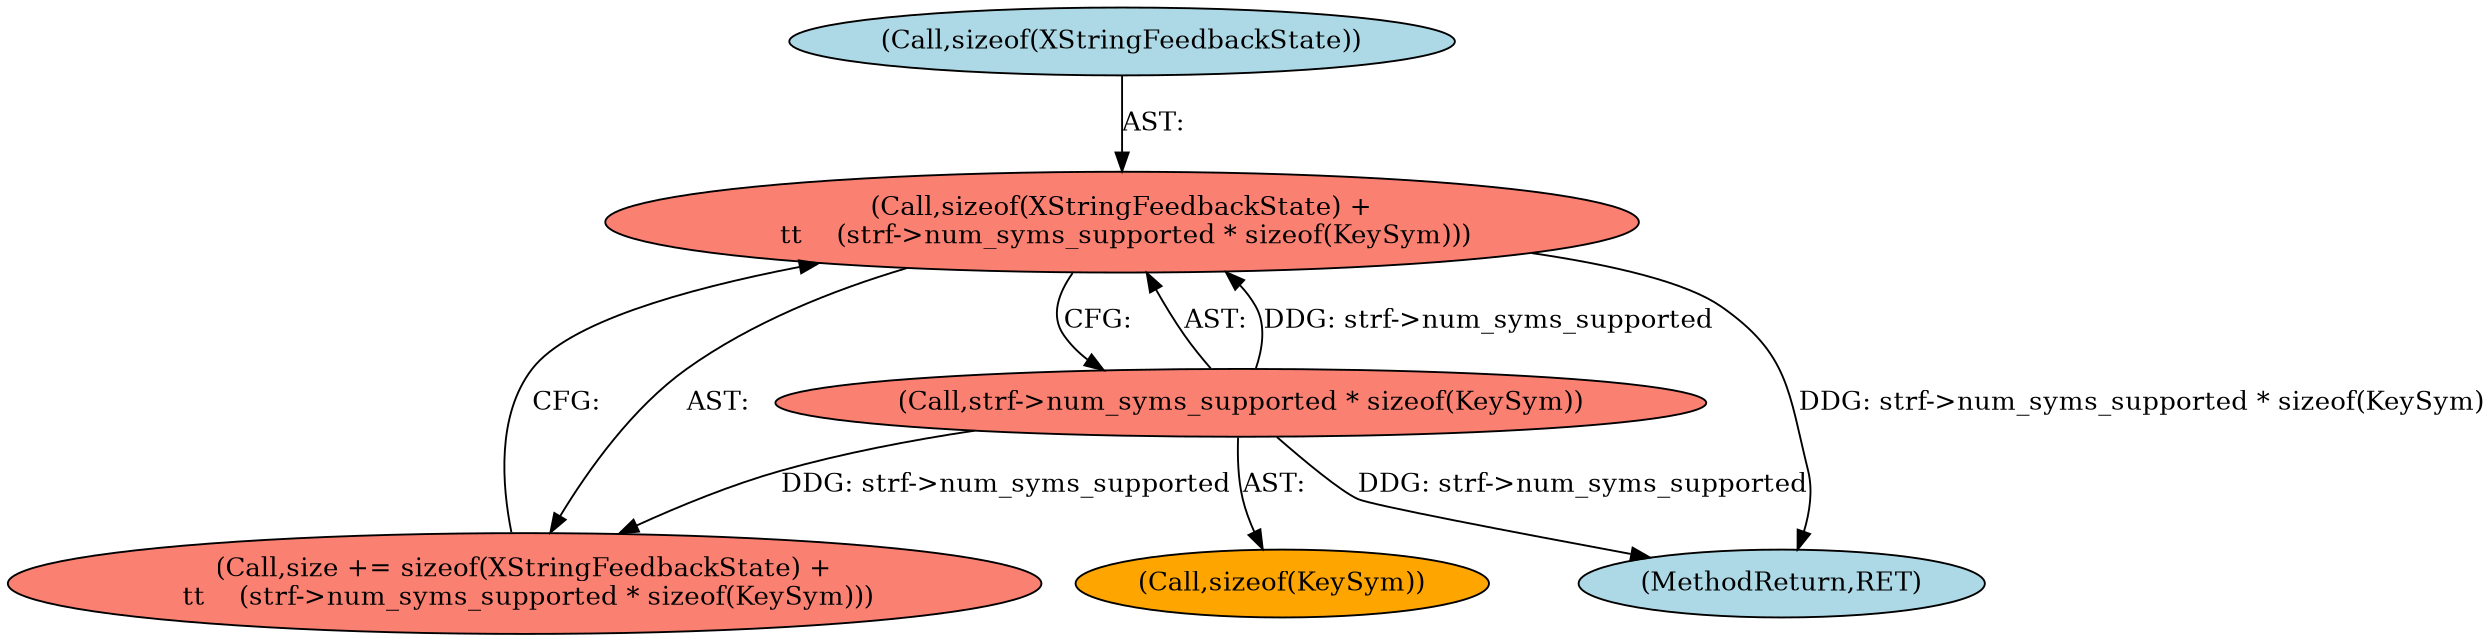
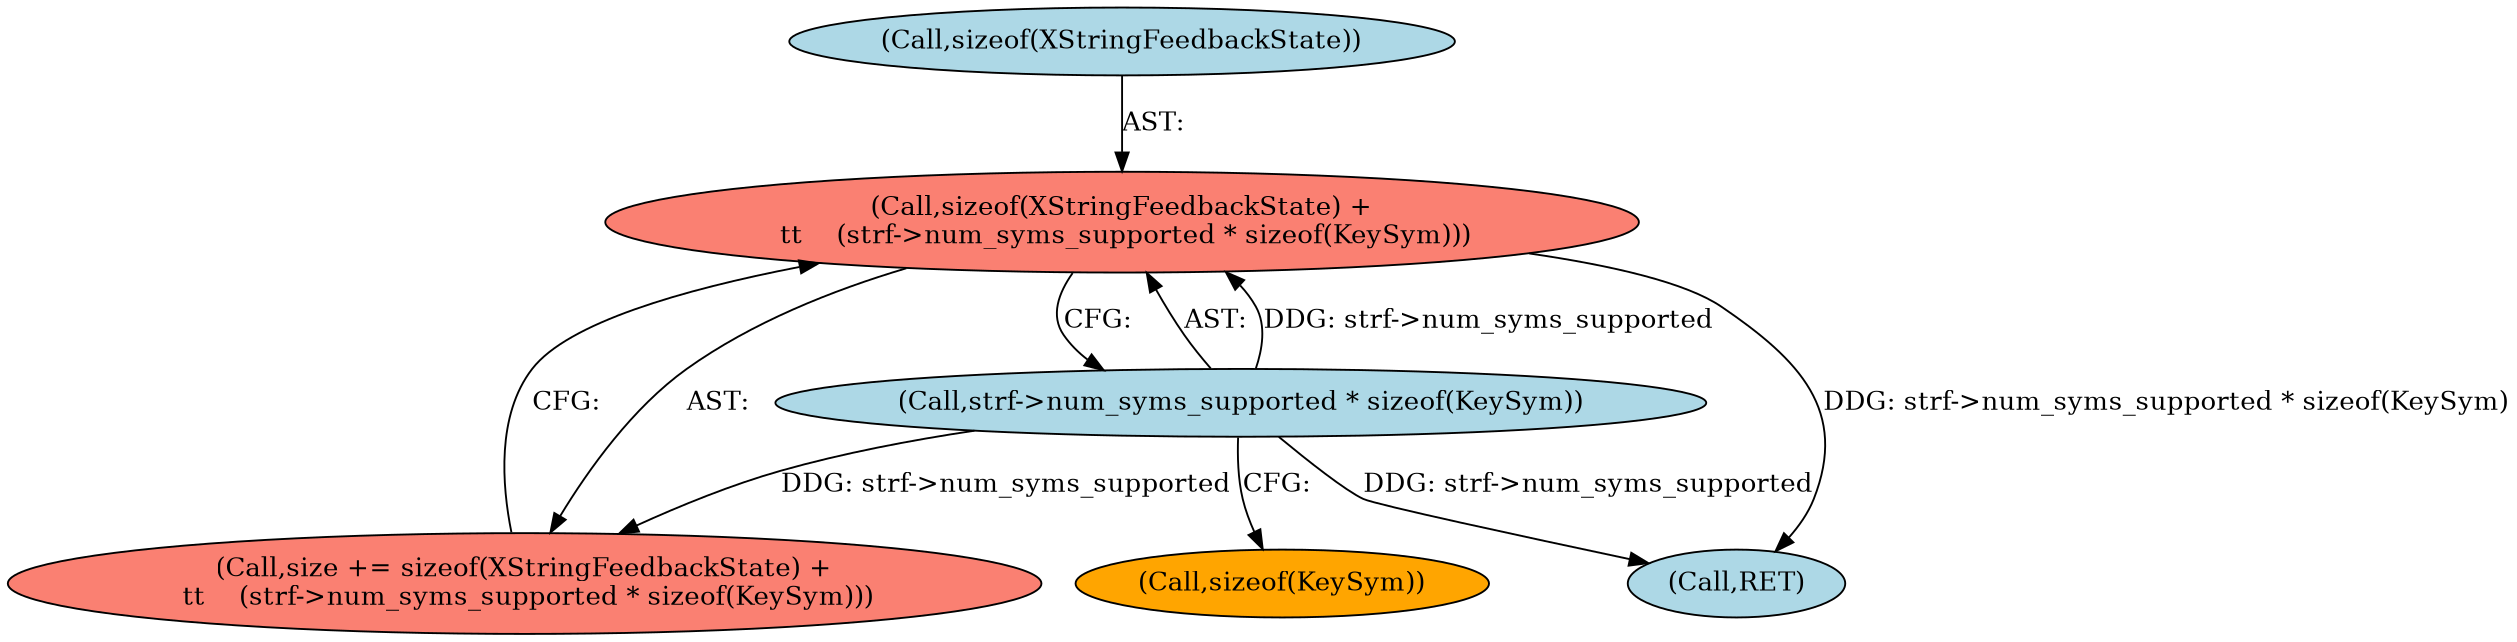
(1241, 403) -> (1241, 403)
(1279, 485) -> (1281, 485)
(1782, 584) -> (1737, 584)
